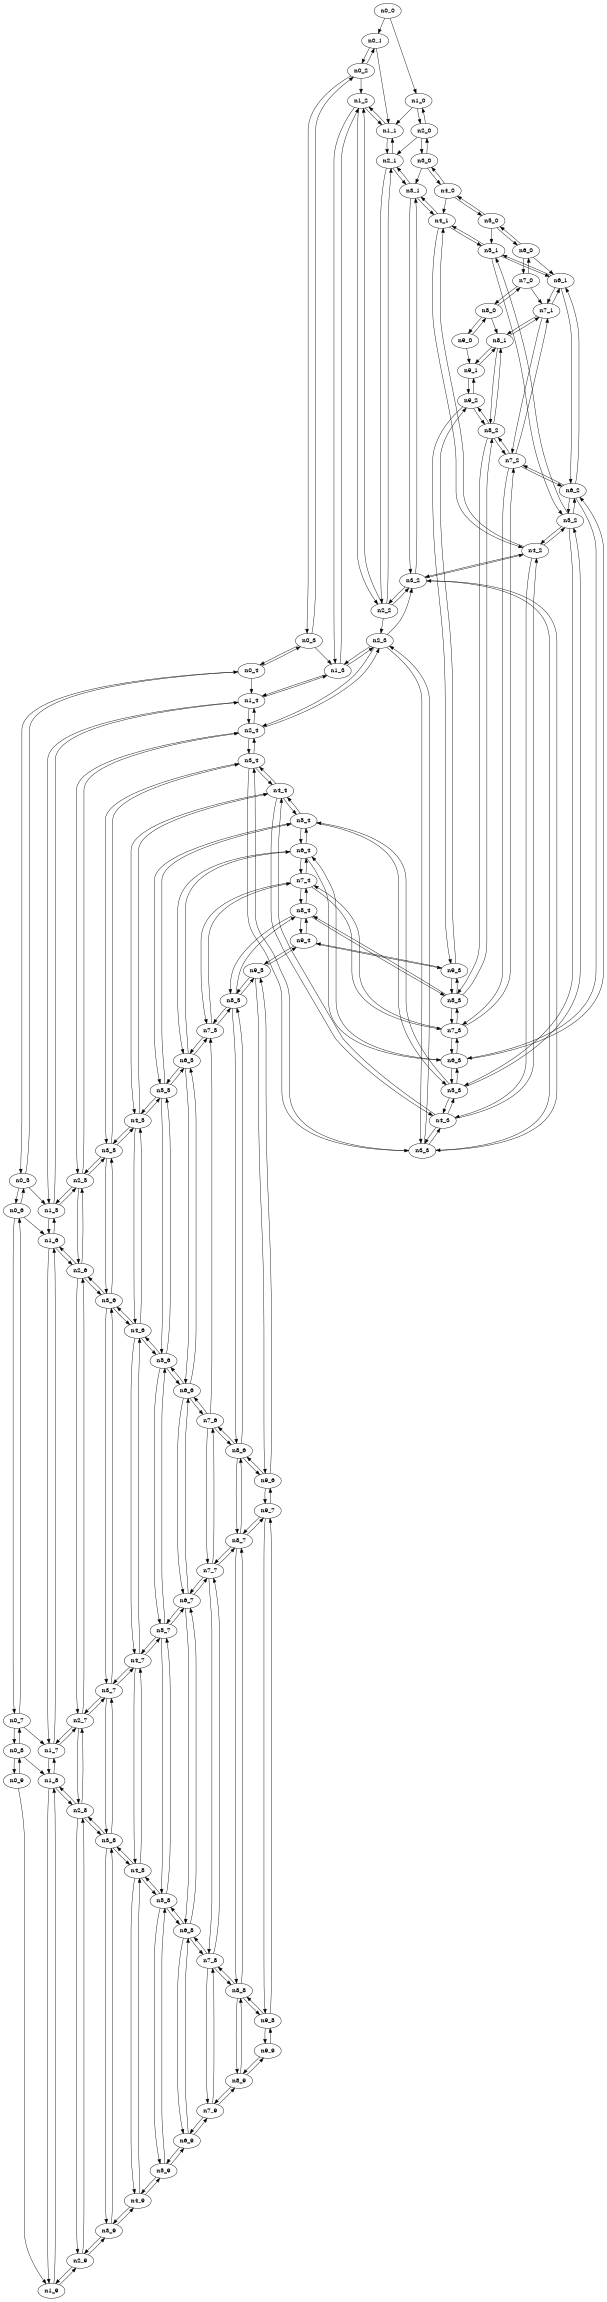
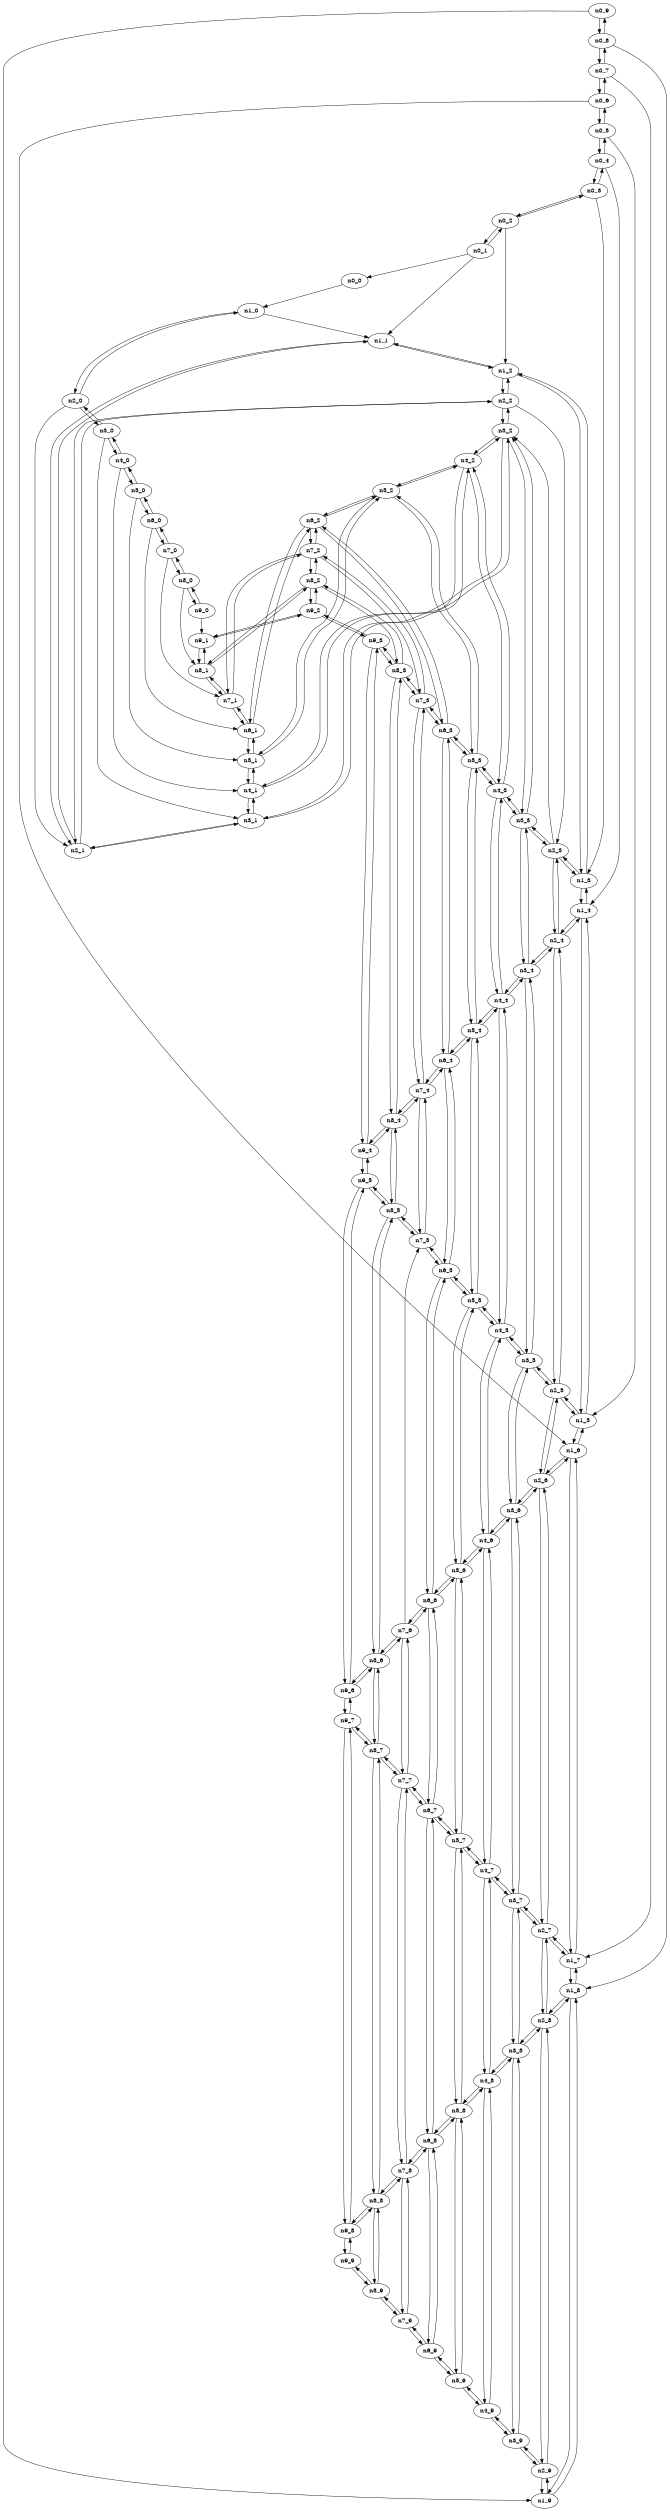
(382, 24) -> (420, 265)
